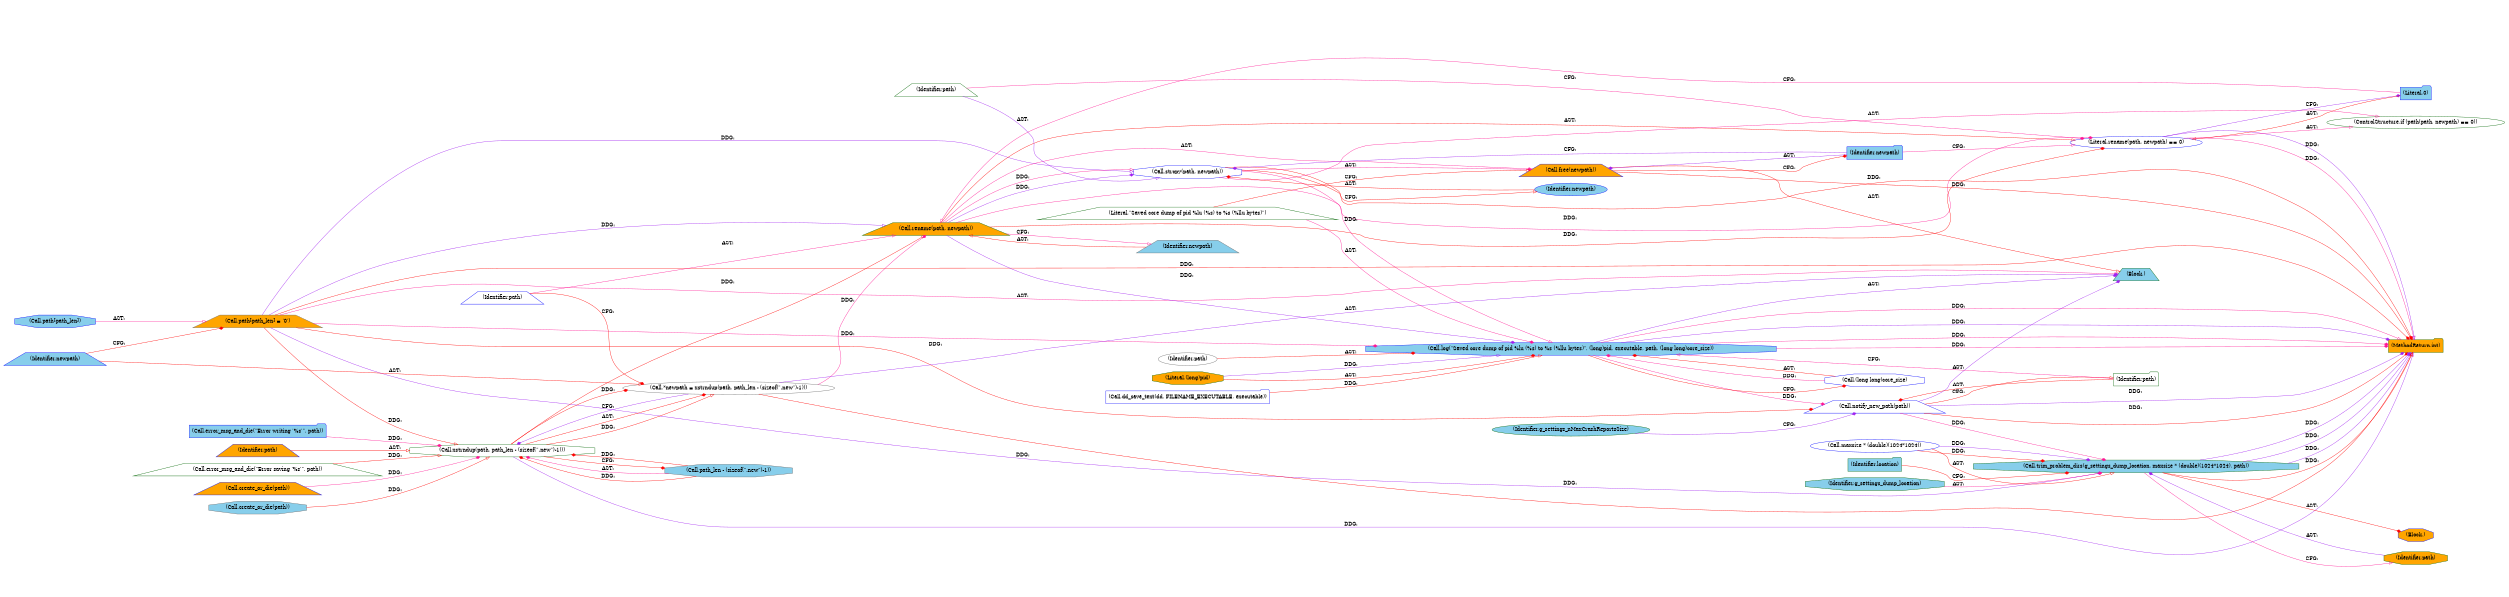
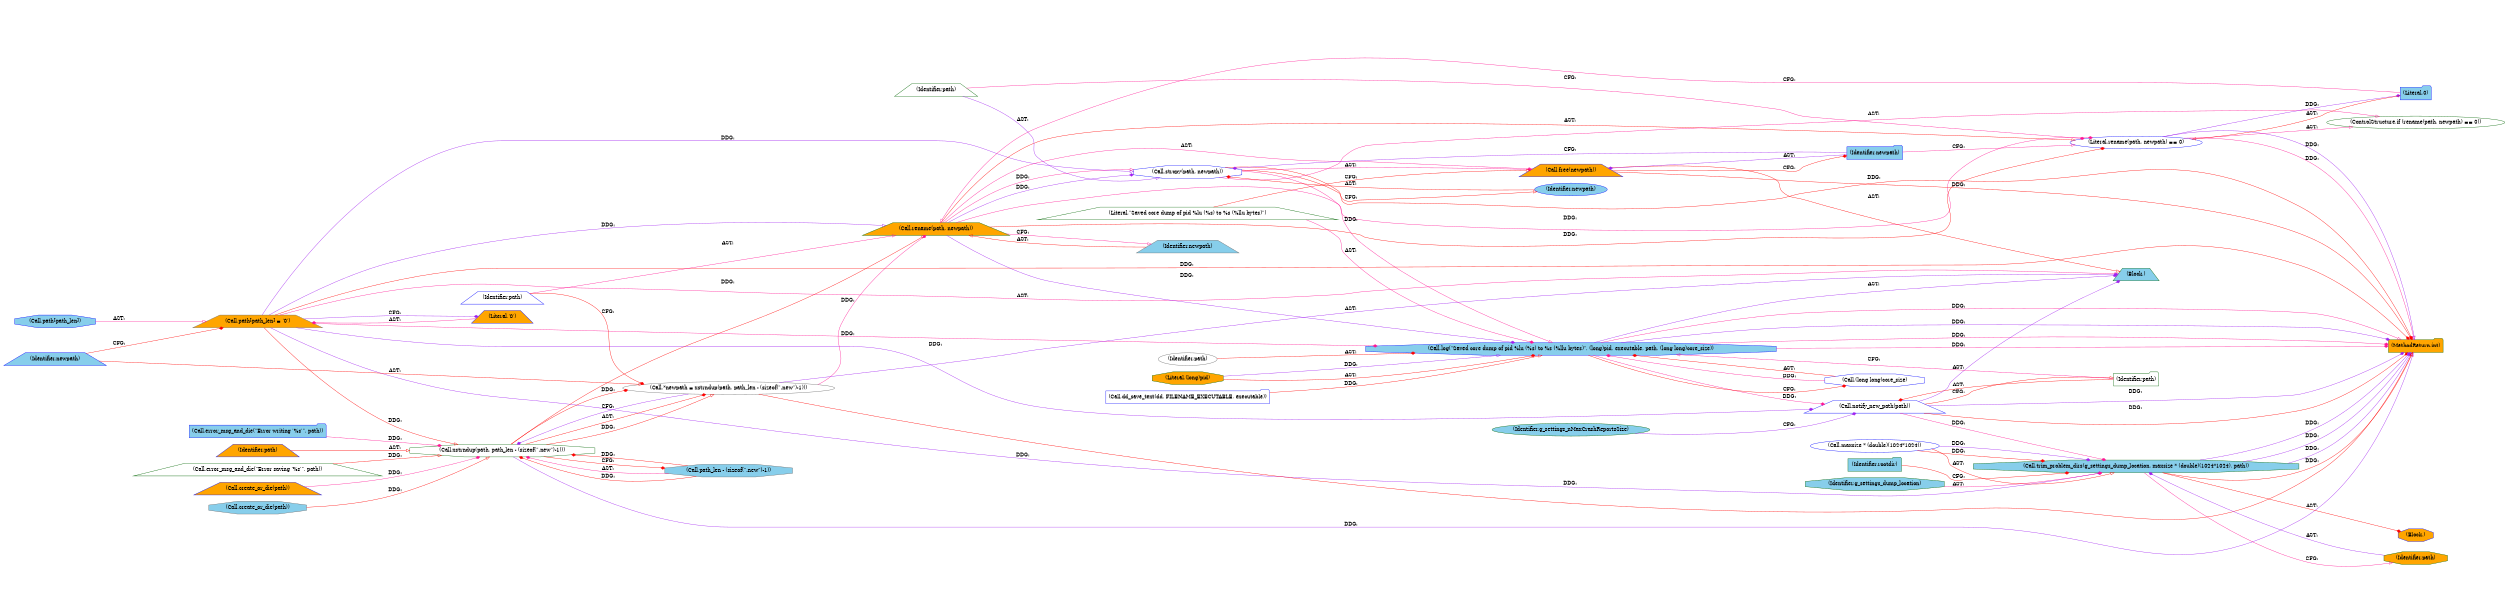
(2313, 105) -> (2313, 105)
(2416, 122) -> (2416, 122)
none -> (502, 317)
(1047, 408) -> (1047, 408)
(1875, 465) -> (1875, 465)
